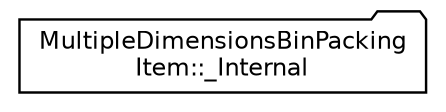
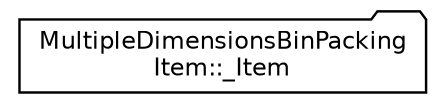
(223, 56) -> (223, 56)
